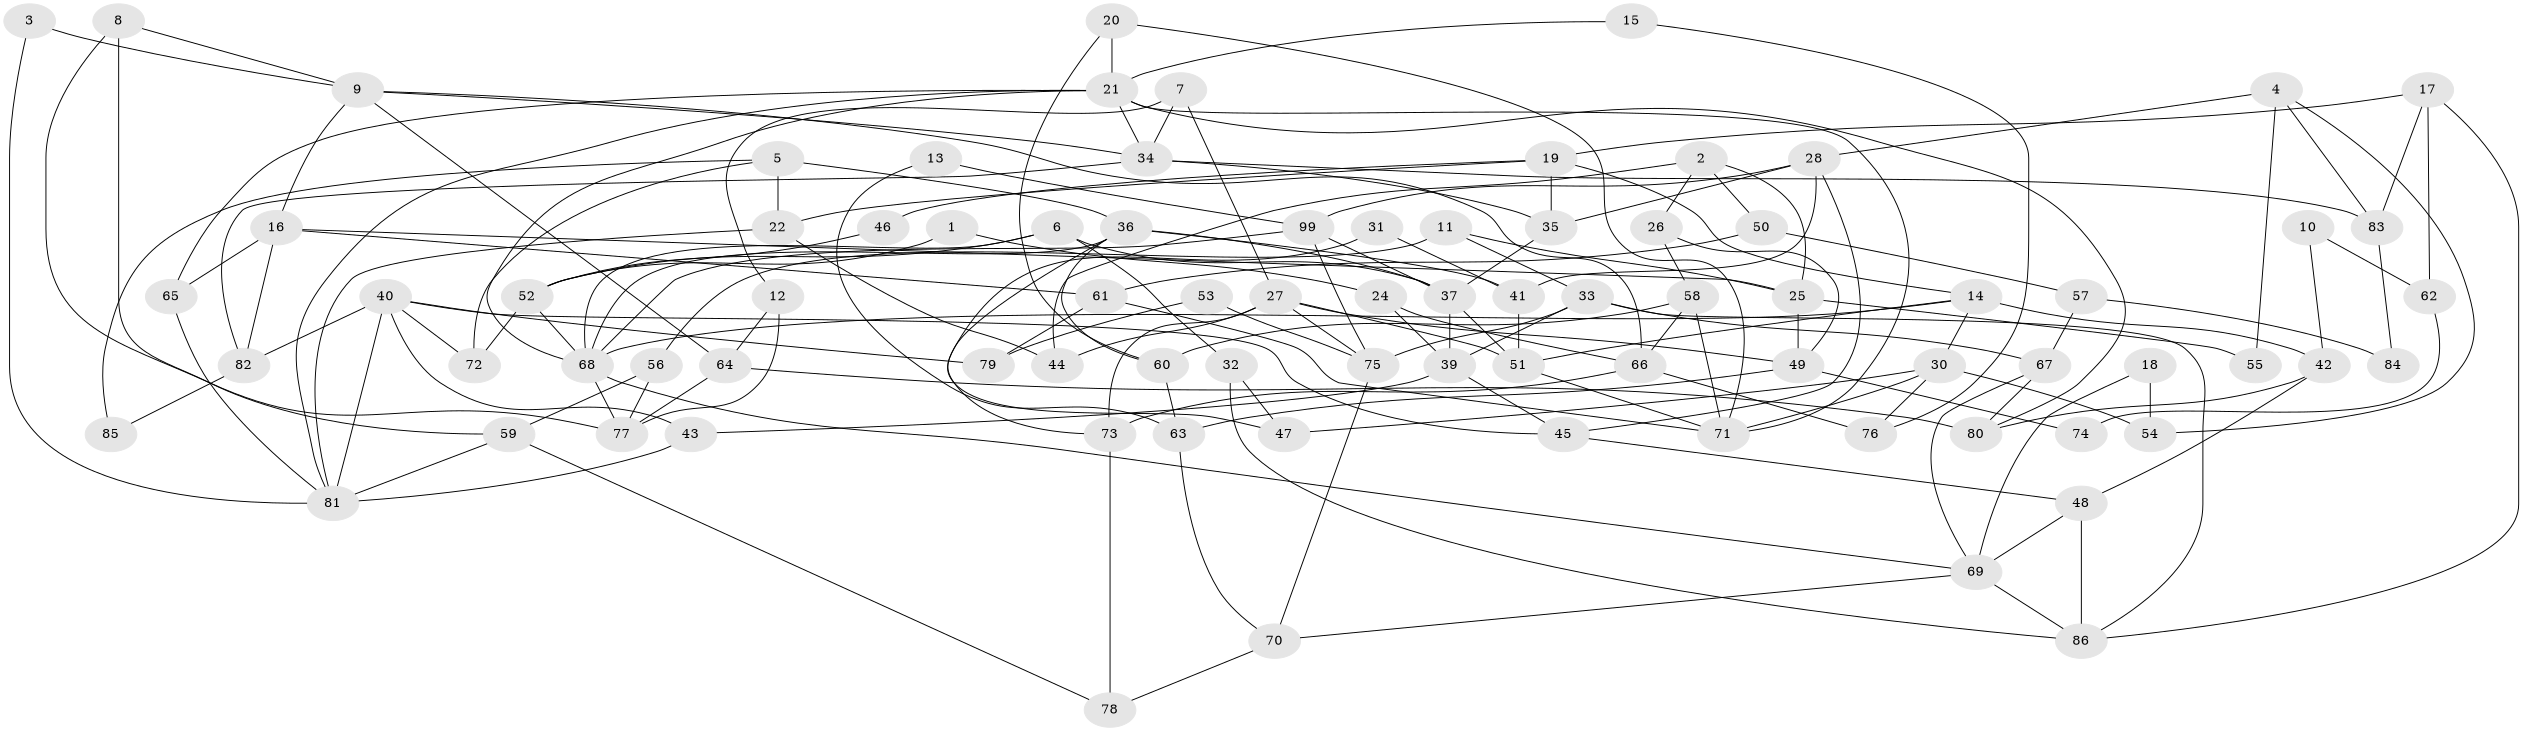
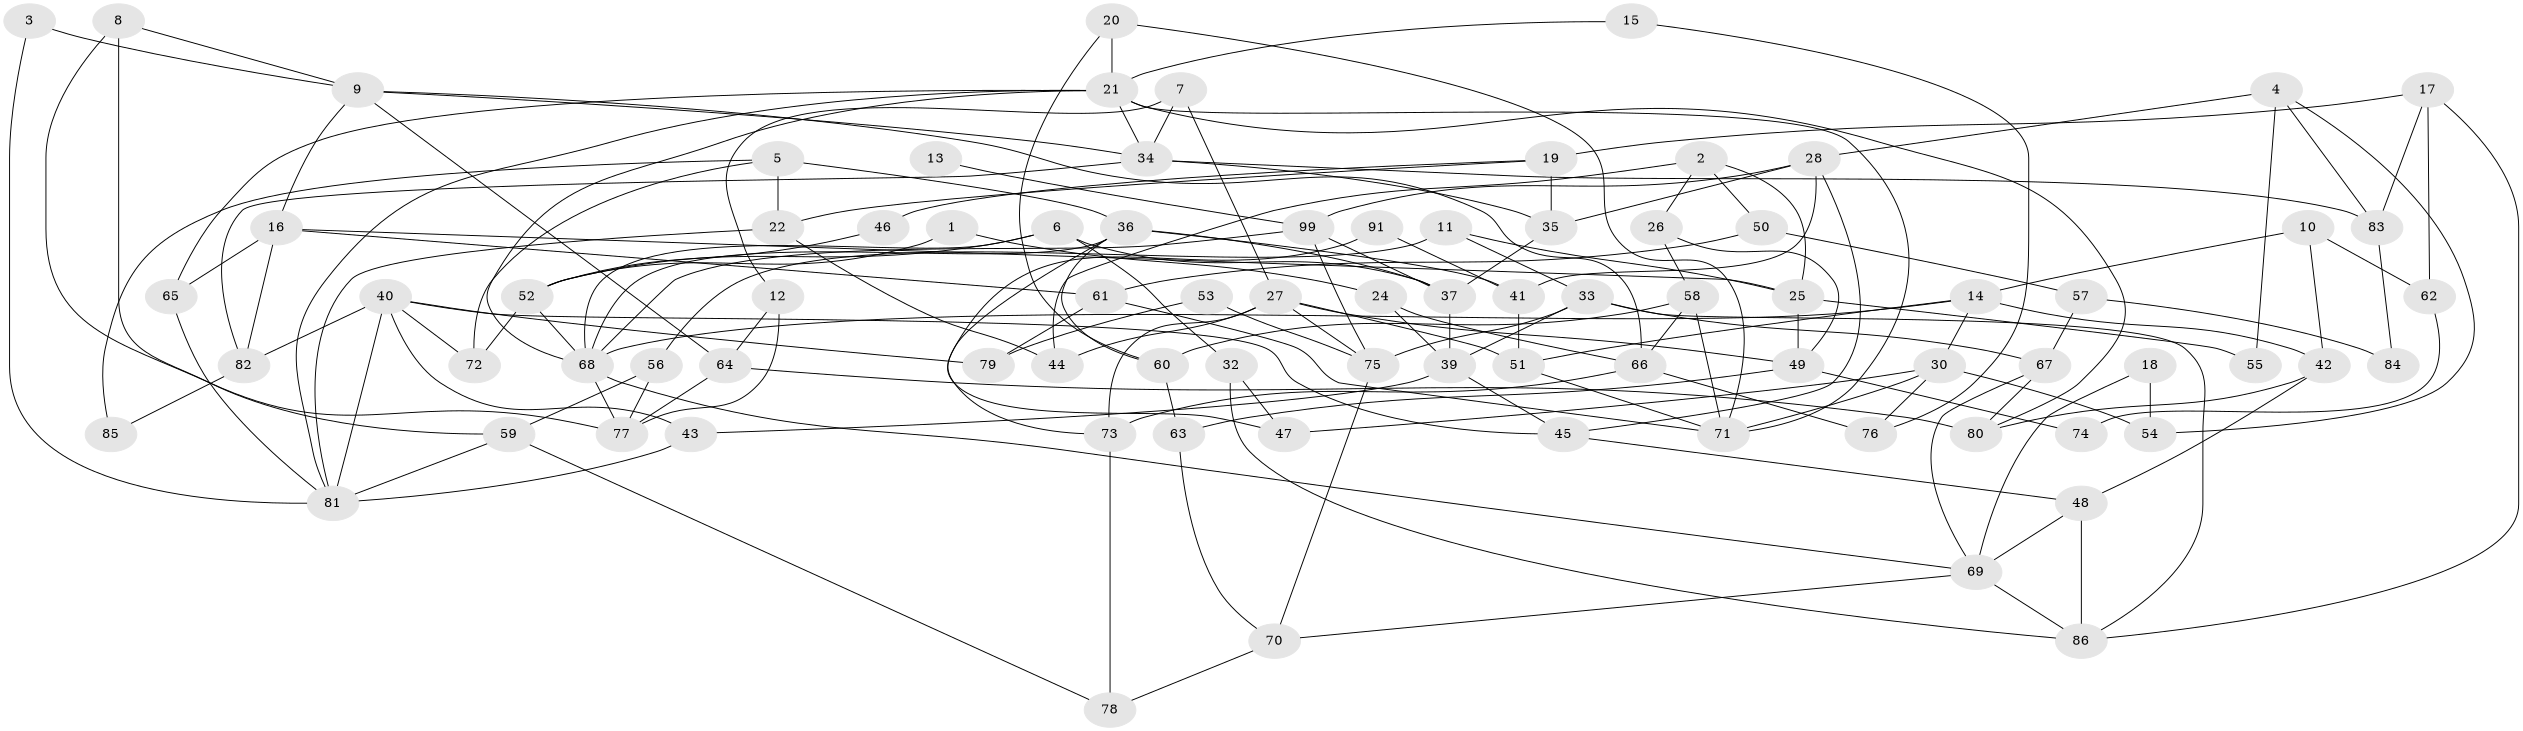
(1377, 228) -> (1377, 228)
(1782, 262) -> (2142, 260)
(1484, 331) -> none
(923, 369) -> none
